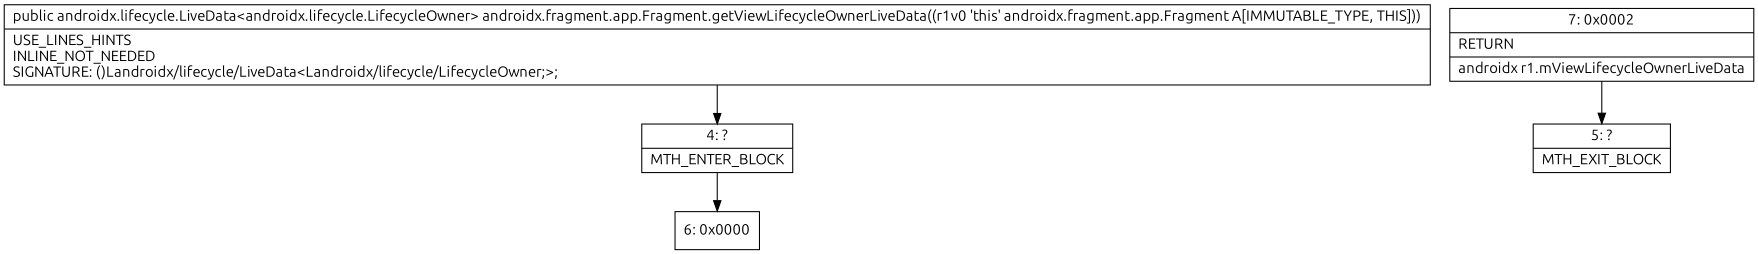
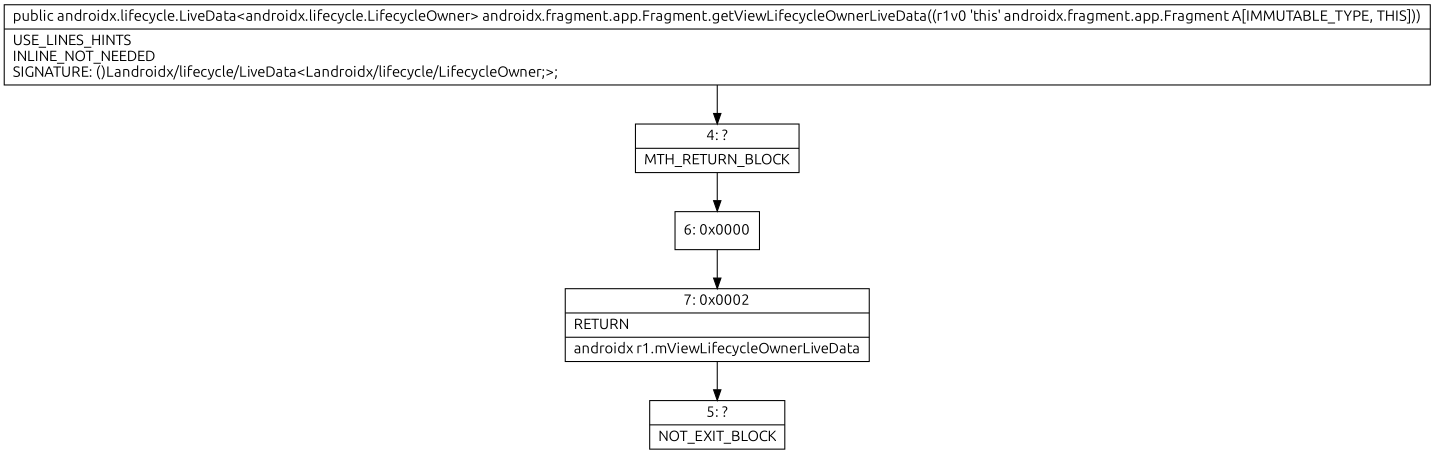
(717, 160) -> (717, 160)
(1602, 160) -> (717, 436)
none -> (717, 264)
